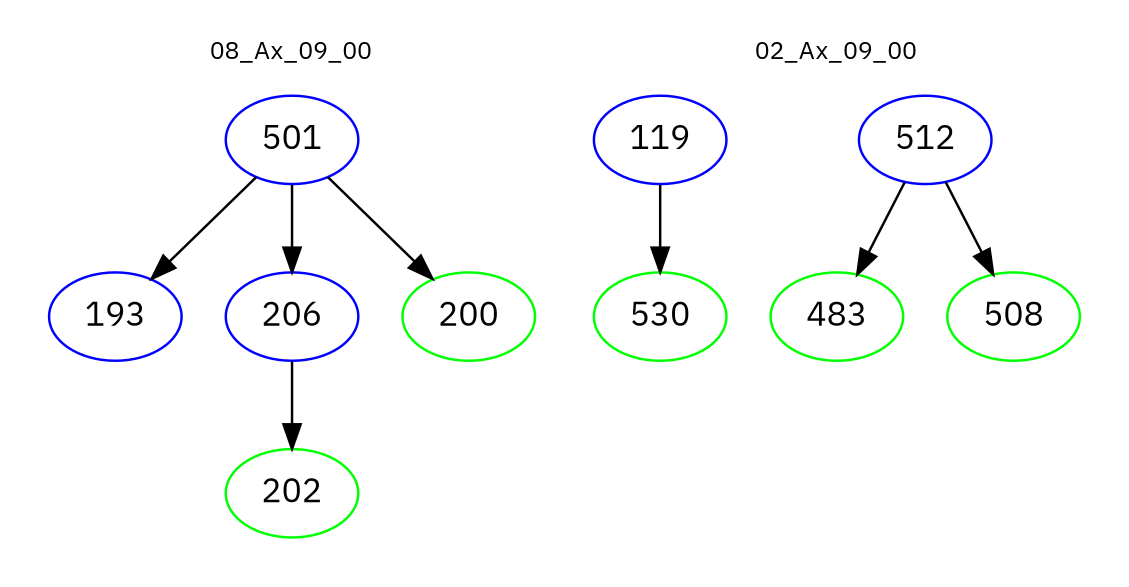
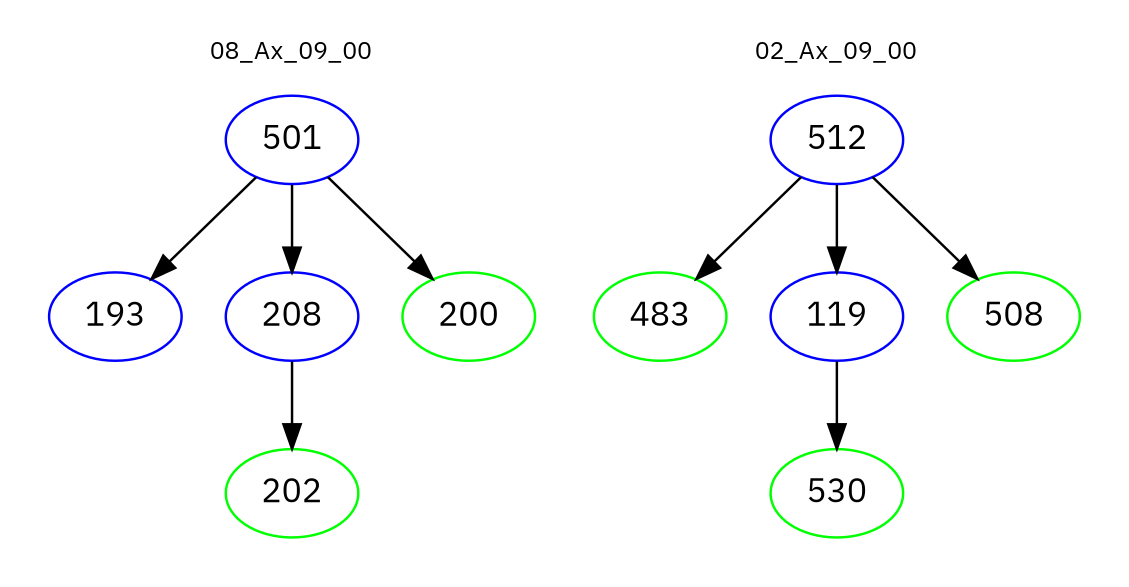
none -> (837, 216)
(292, 317) -> (292, 317)
